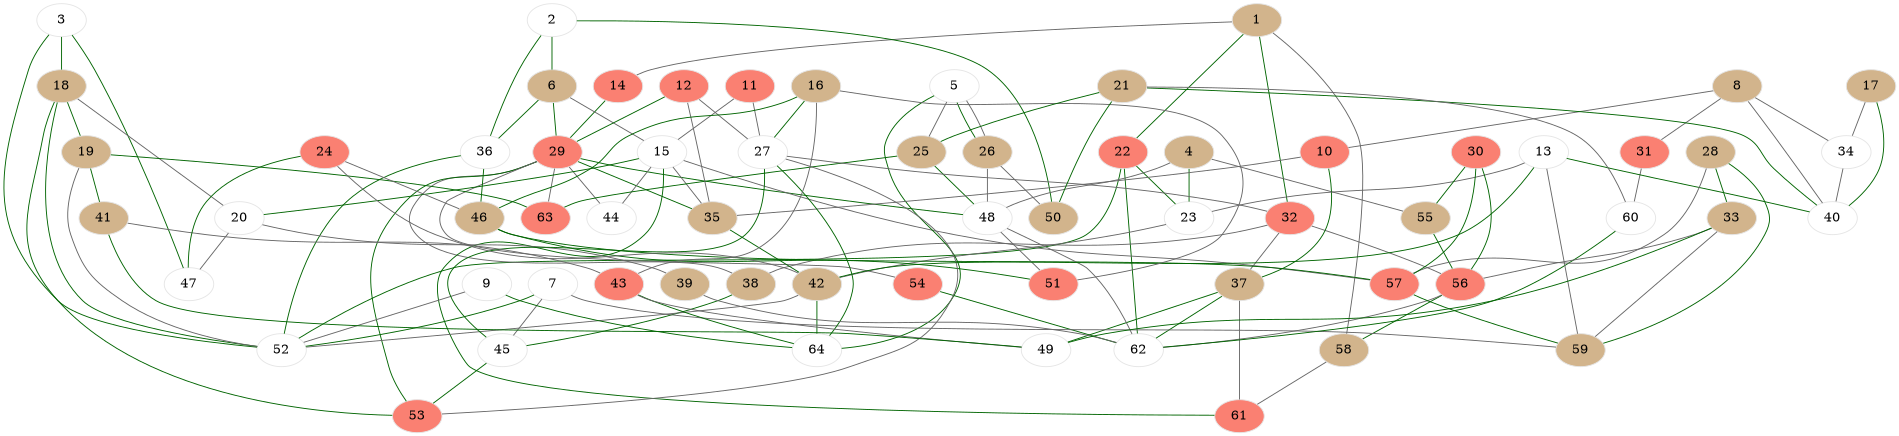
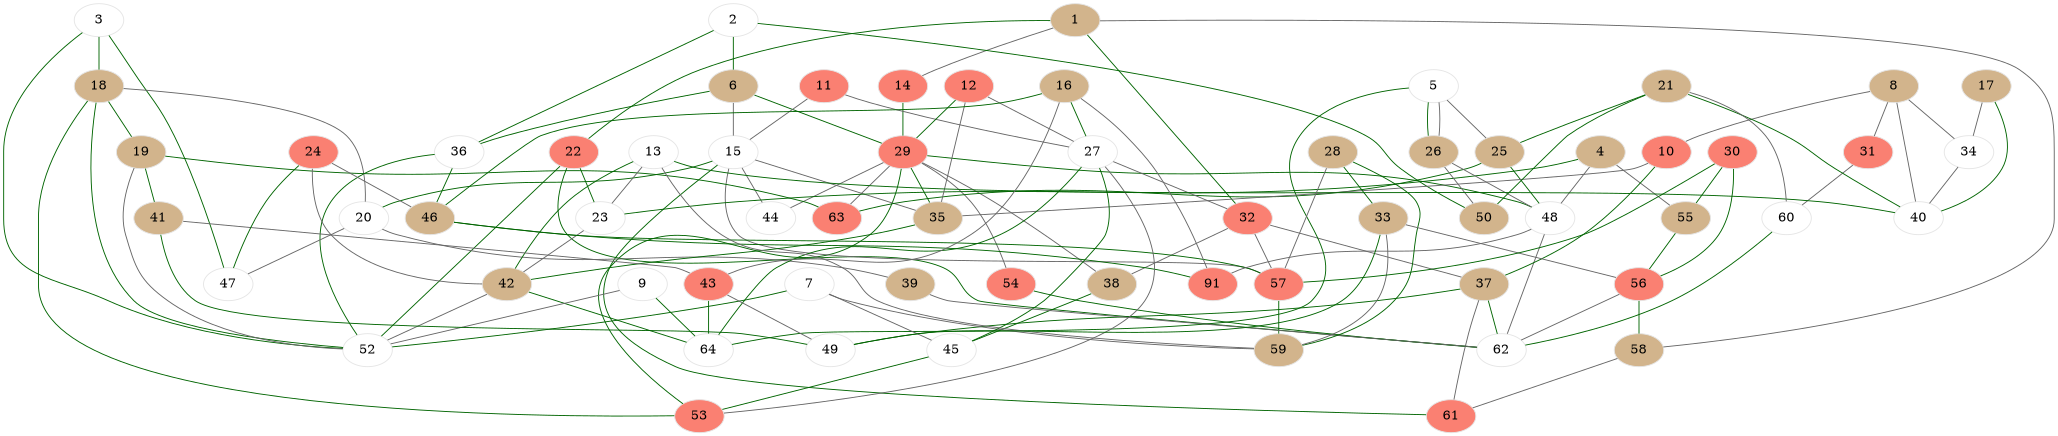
(1374, 247) -> (1263, 251)
(1053, 284) -> (1213, 284)
